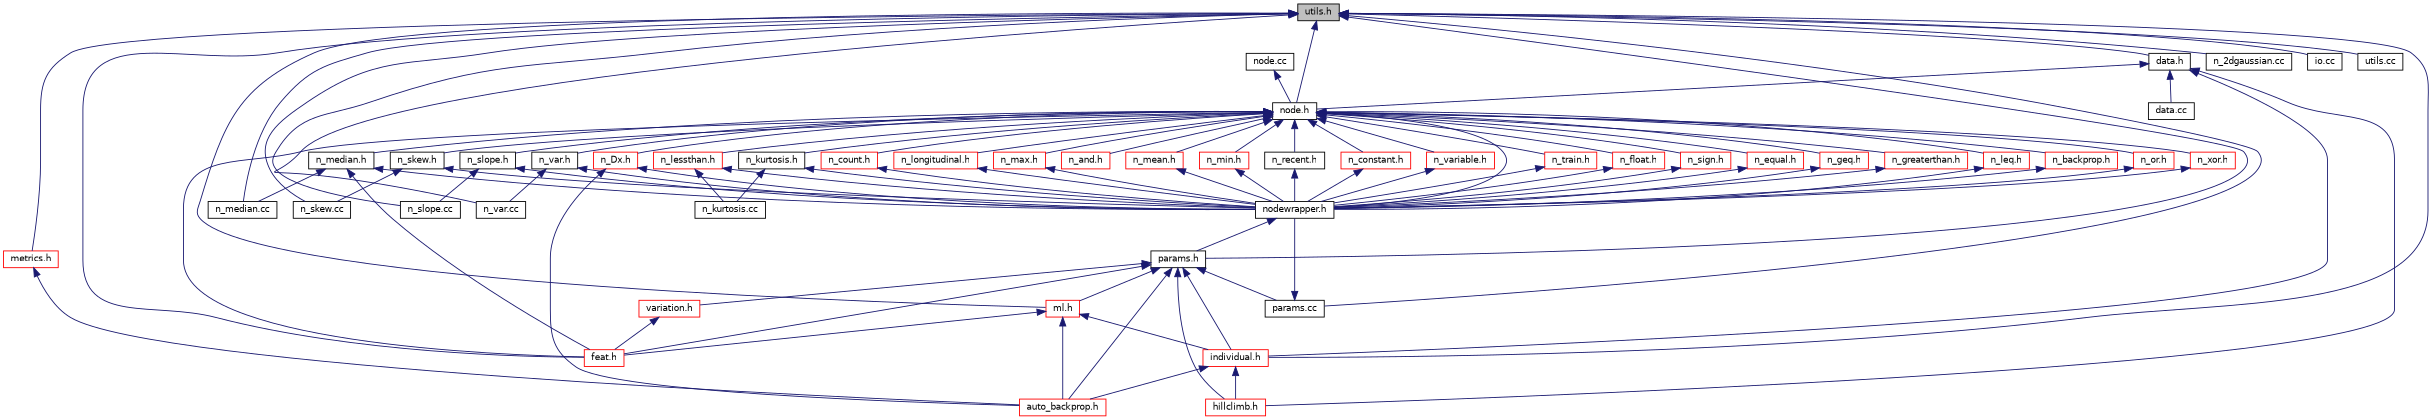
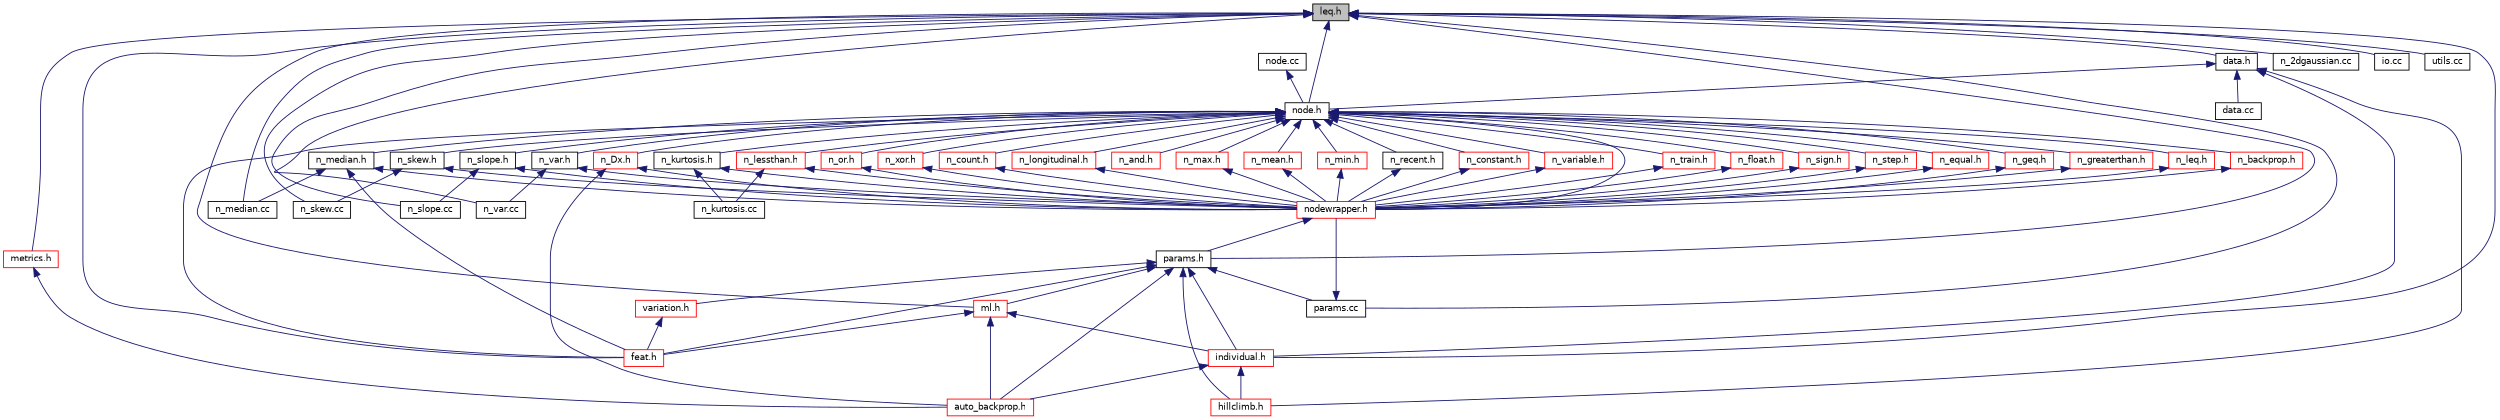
(1319, 12) -> (1331, 12)
none -> (1891, 161)
(1295, 210) -> (1336, 210)
